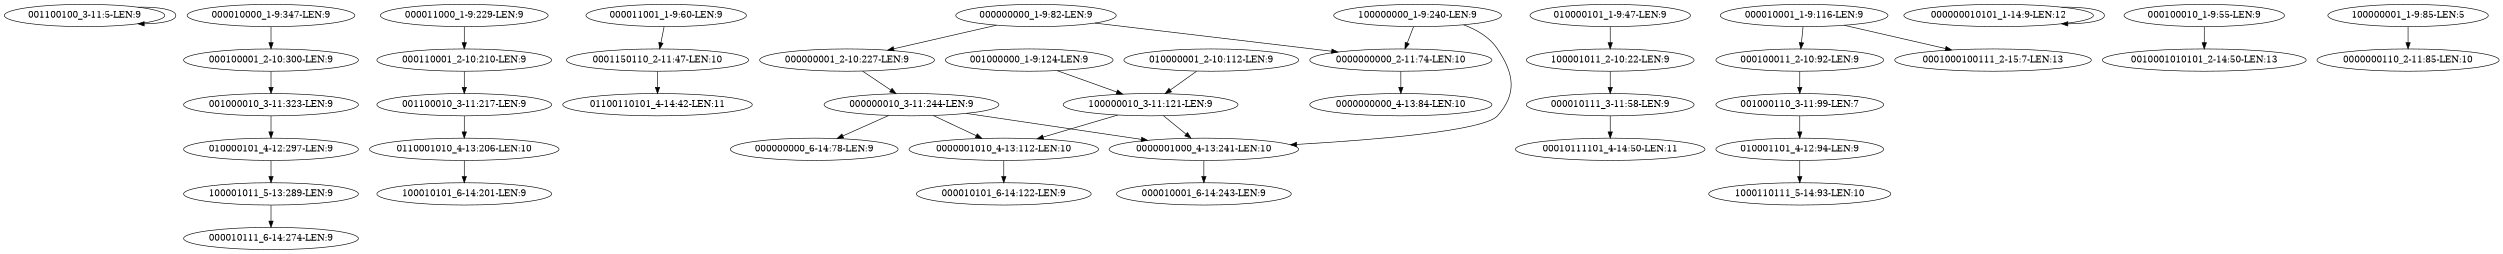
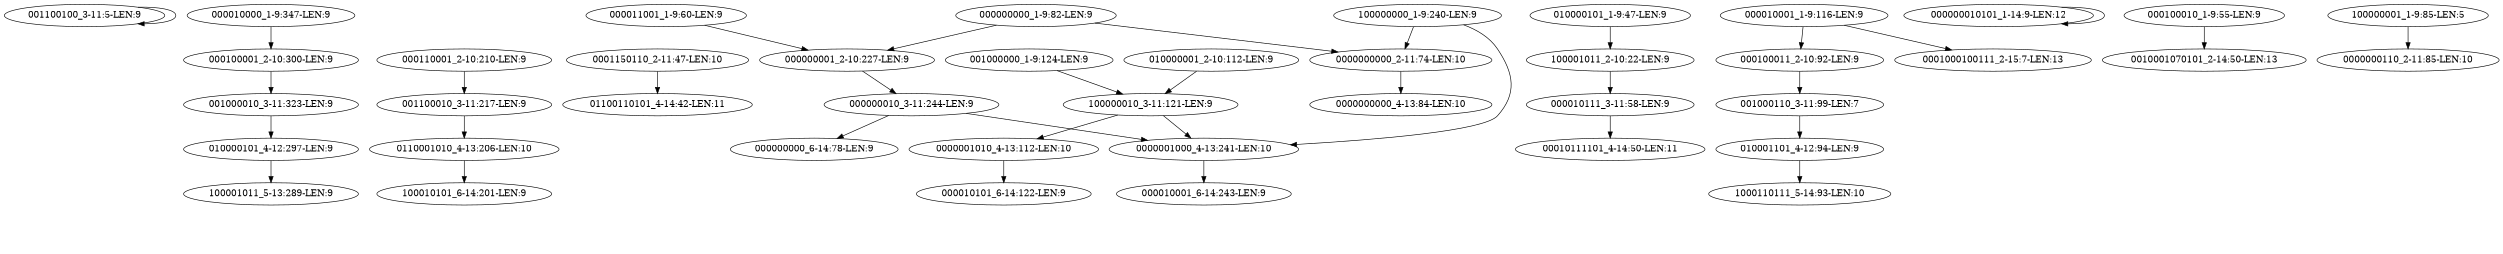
(464, 15) -> none
(663, 35) -> (753, 37)
(2204, 60) -> (2204, 60)
(955, 126) -> none
(271, 238) -> none
